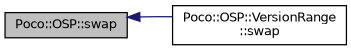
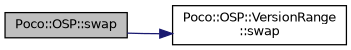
(156, 17) -> (143, 34)
